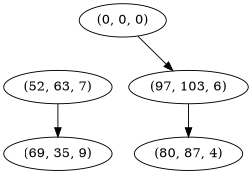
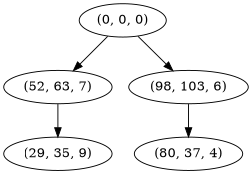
none -> (94, 50)
(189, 87) -> (189, 87)
(58, 154) -> (58, 154)
(189, 154) -> (189, 154)
